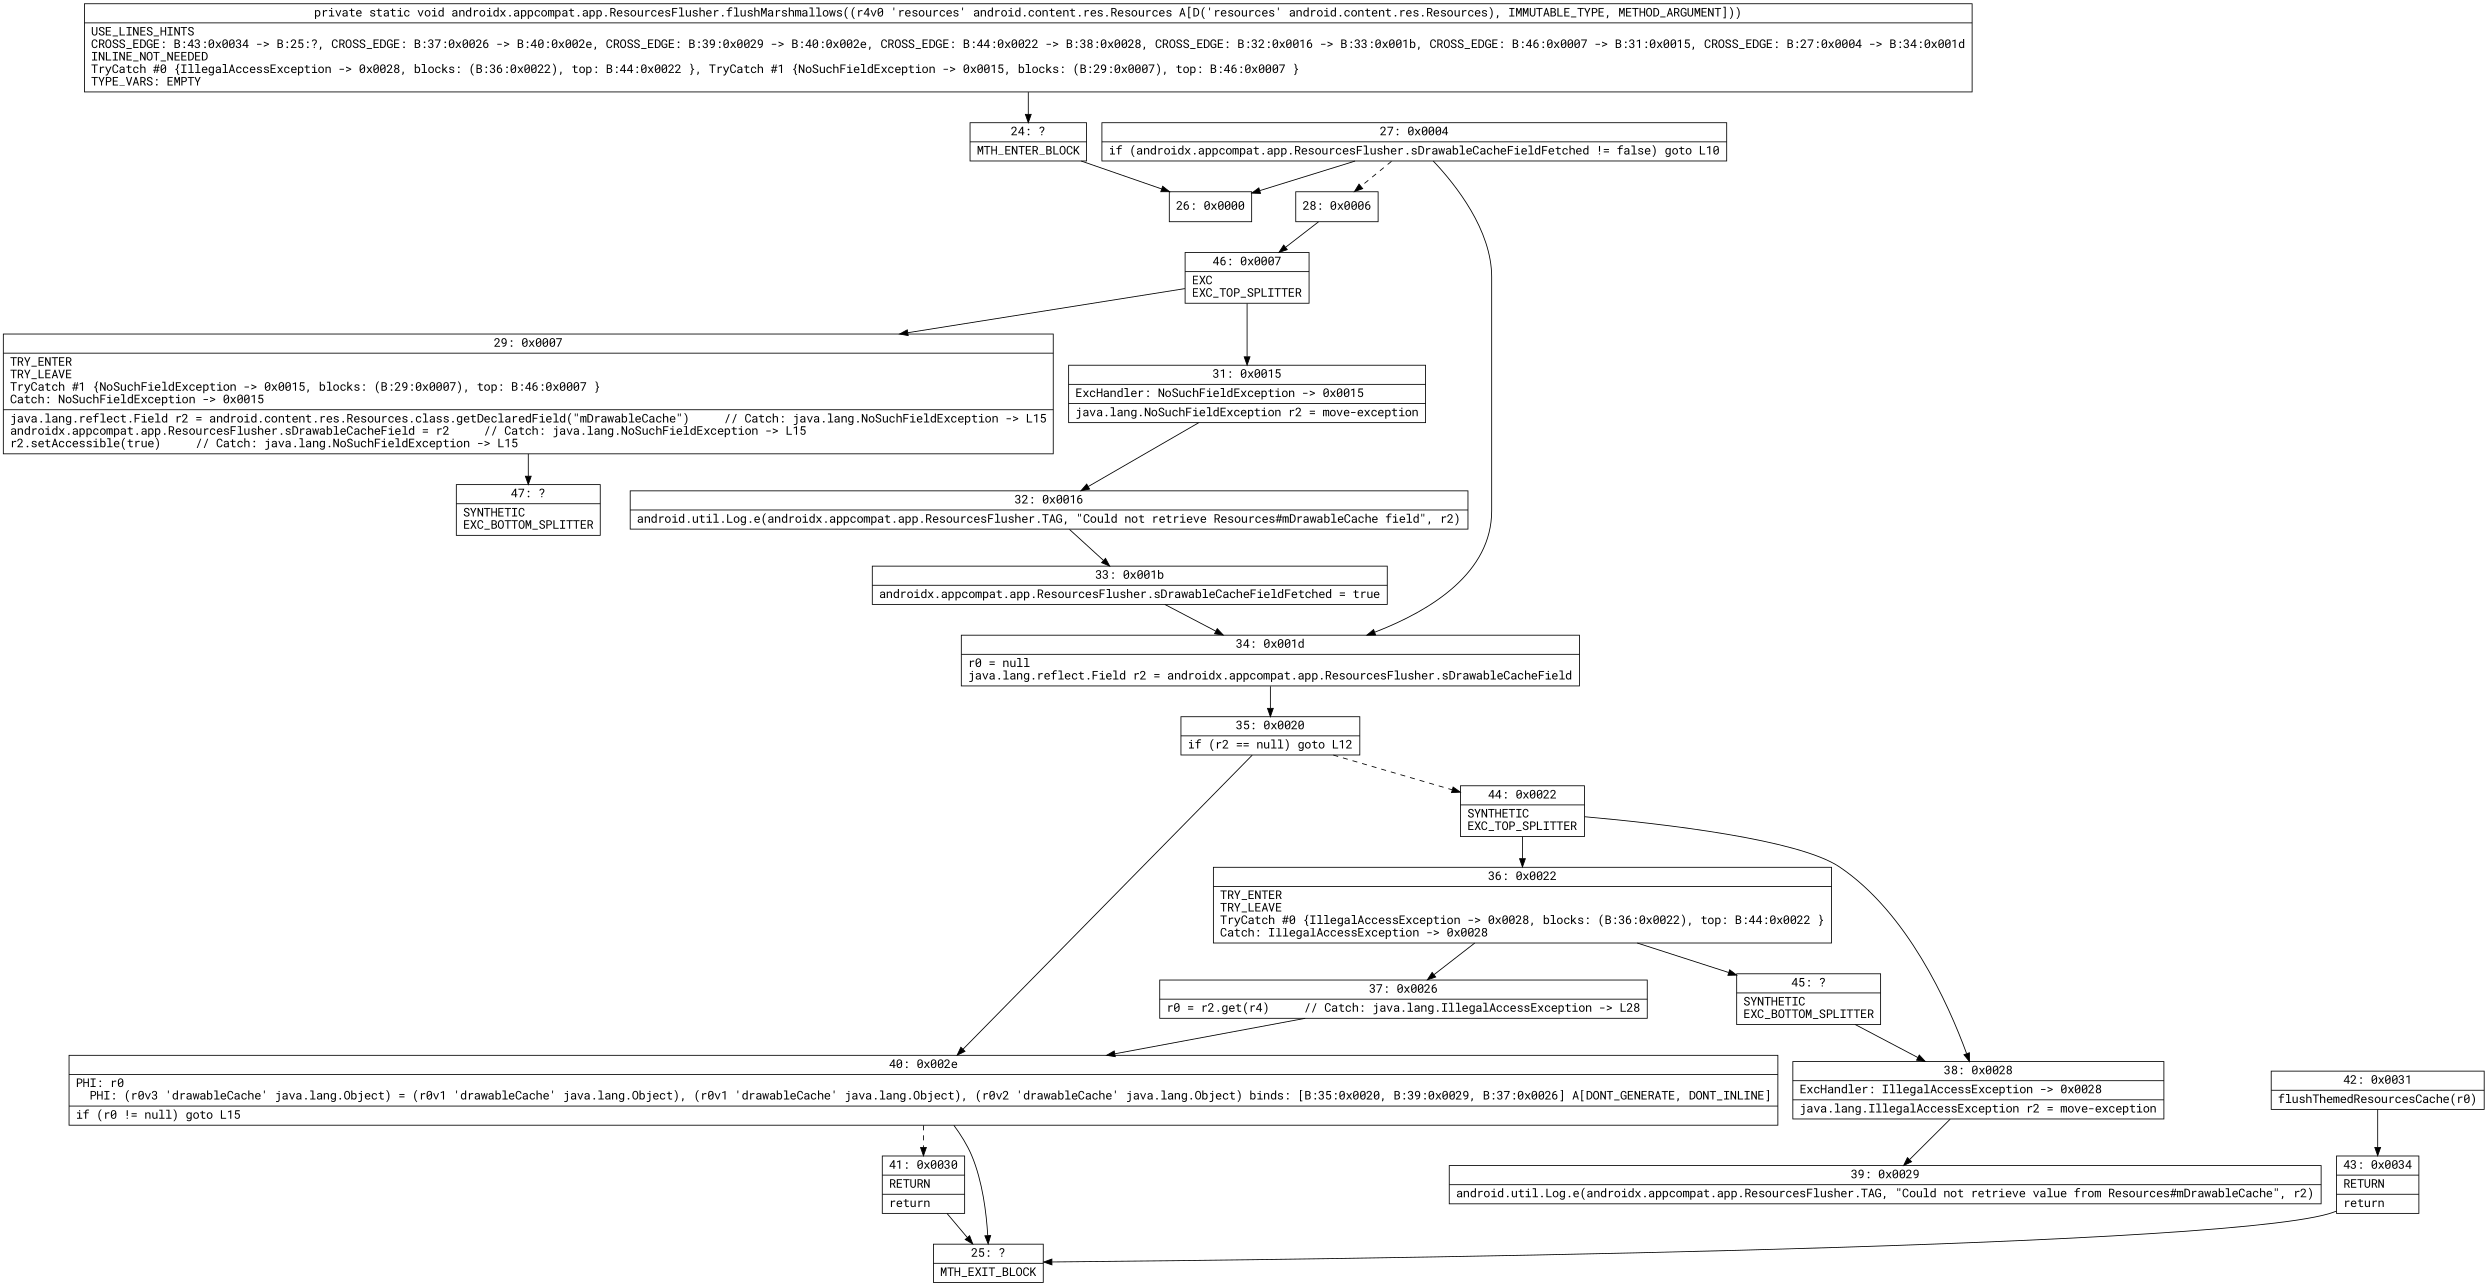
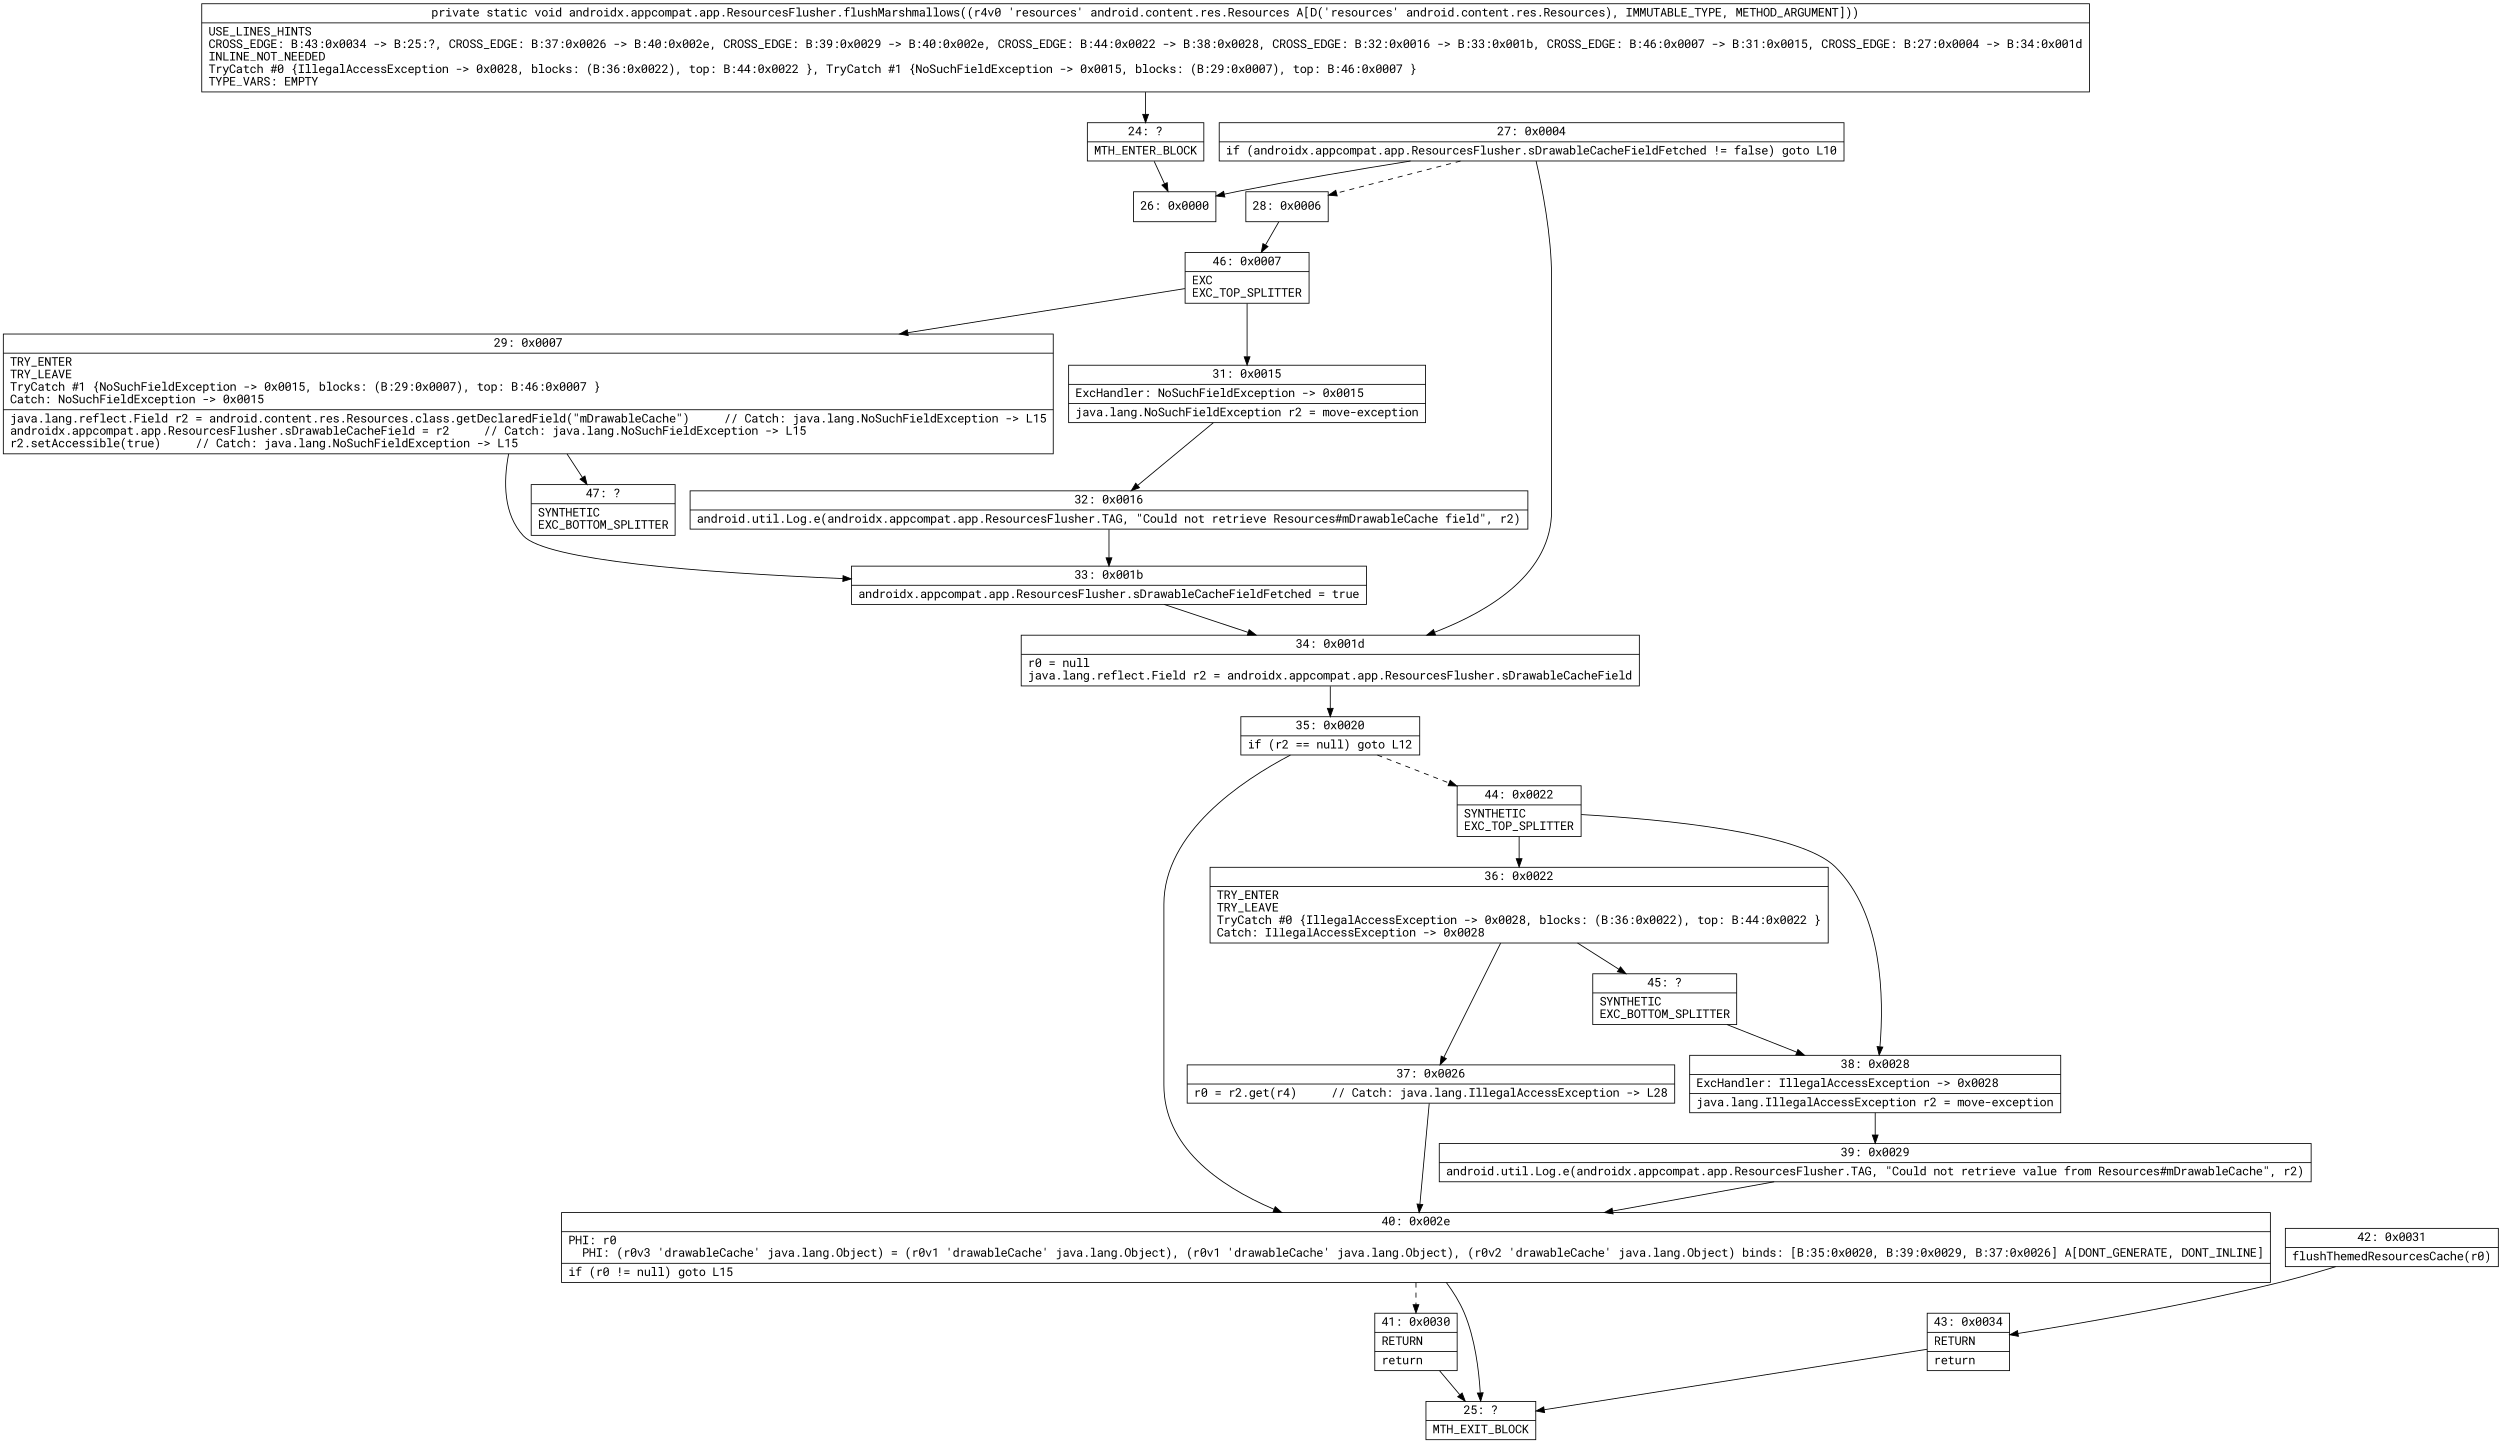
none -> (638, 564)
none -> (1693, 1196)
